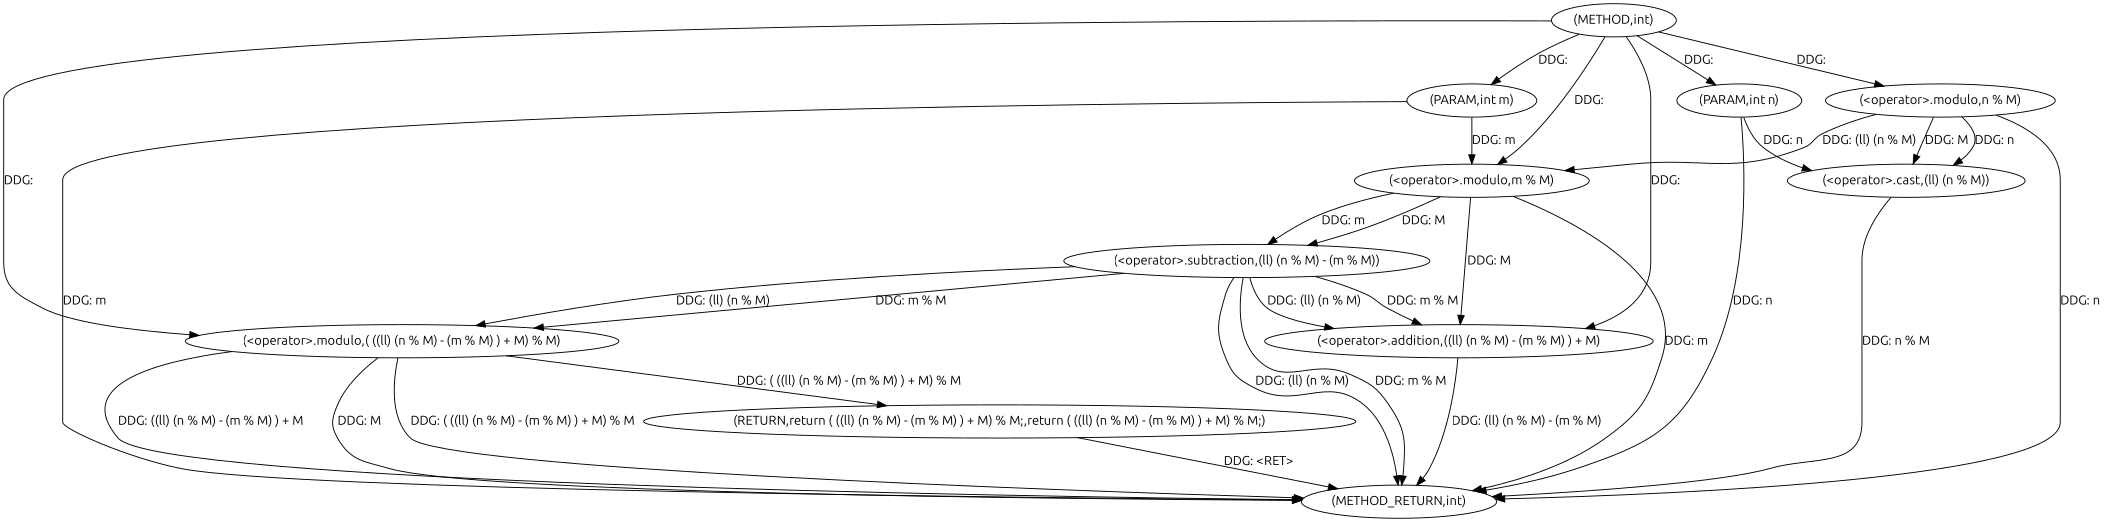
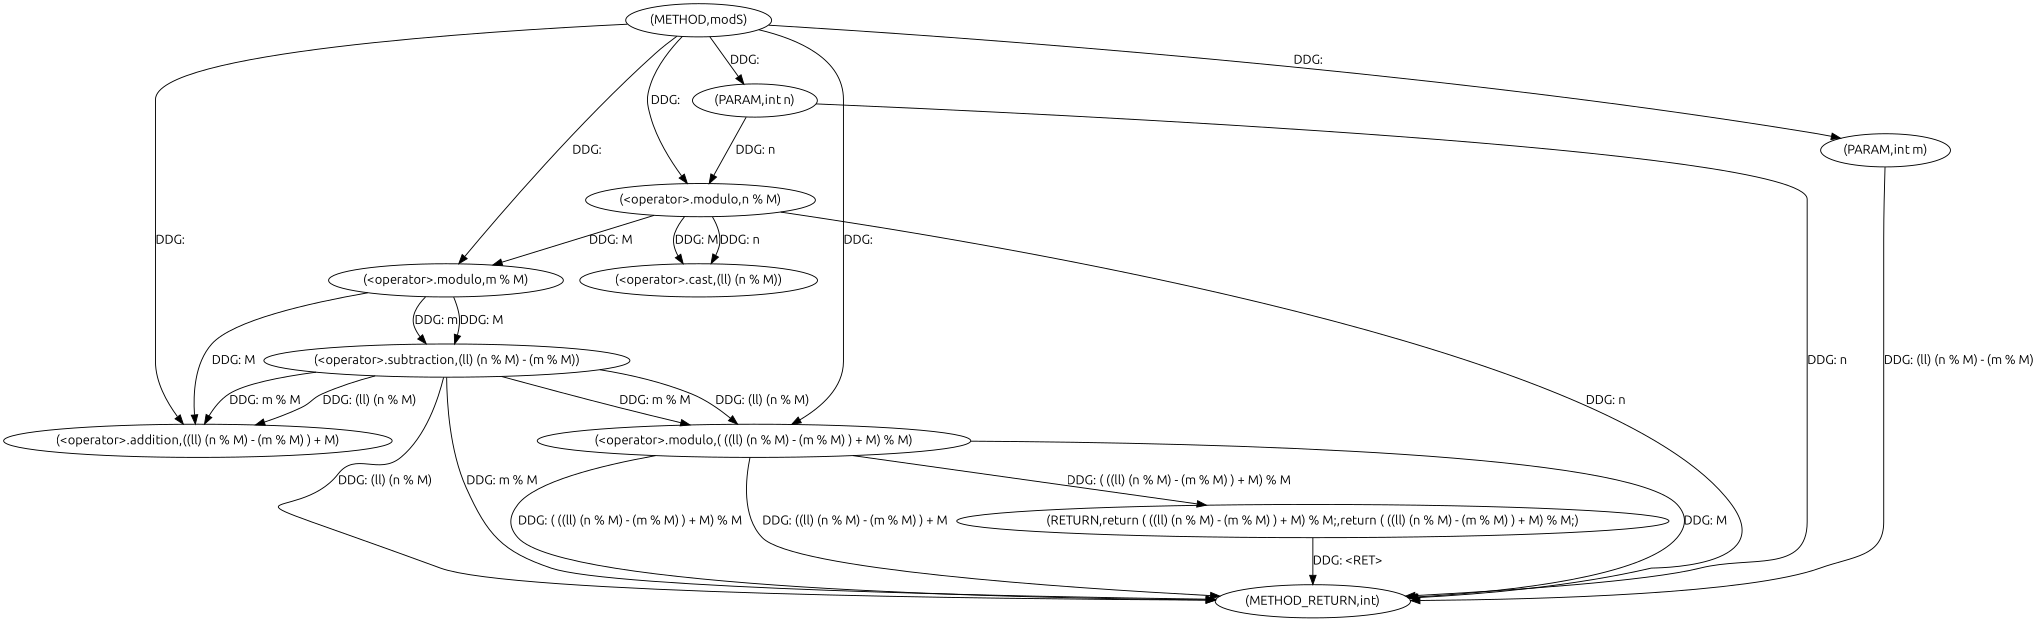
(1614, 20) -> (699, 20)
(1472, 136) -> none
(1870, 141) -> (611, 240)
(1767, 150) -> (730, 146)
(85, 301) -> (1959, 361)
(1662, 356) -> none
(1447, 420) -> none
(1808, 462) -> none
